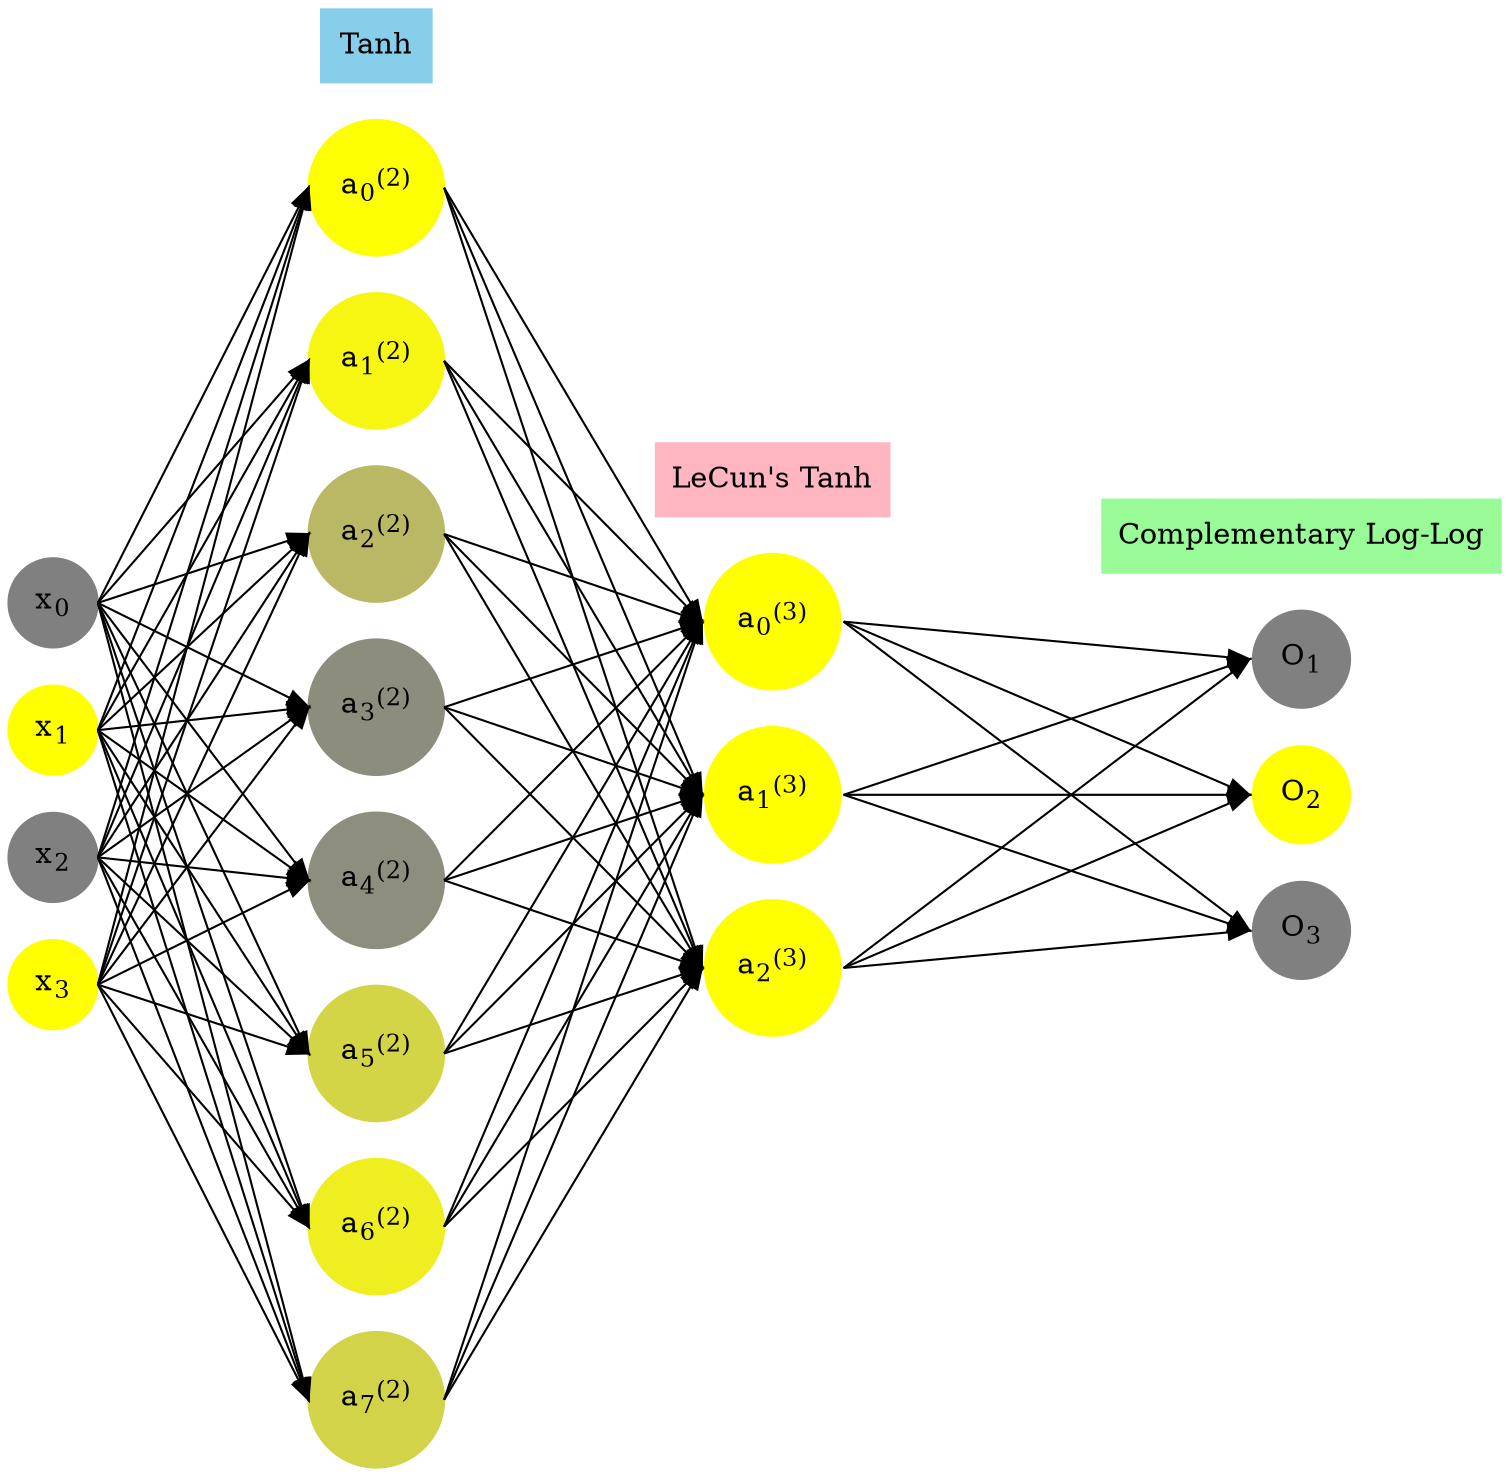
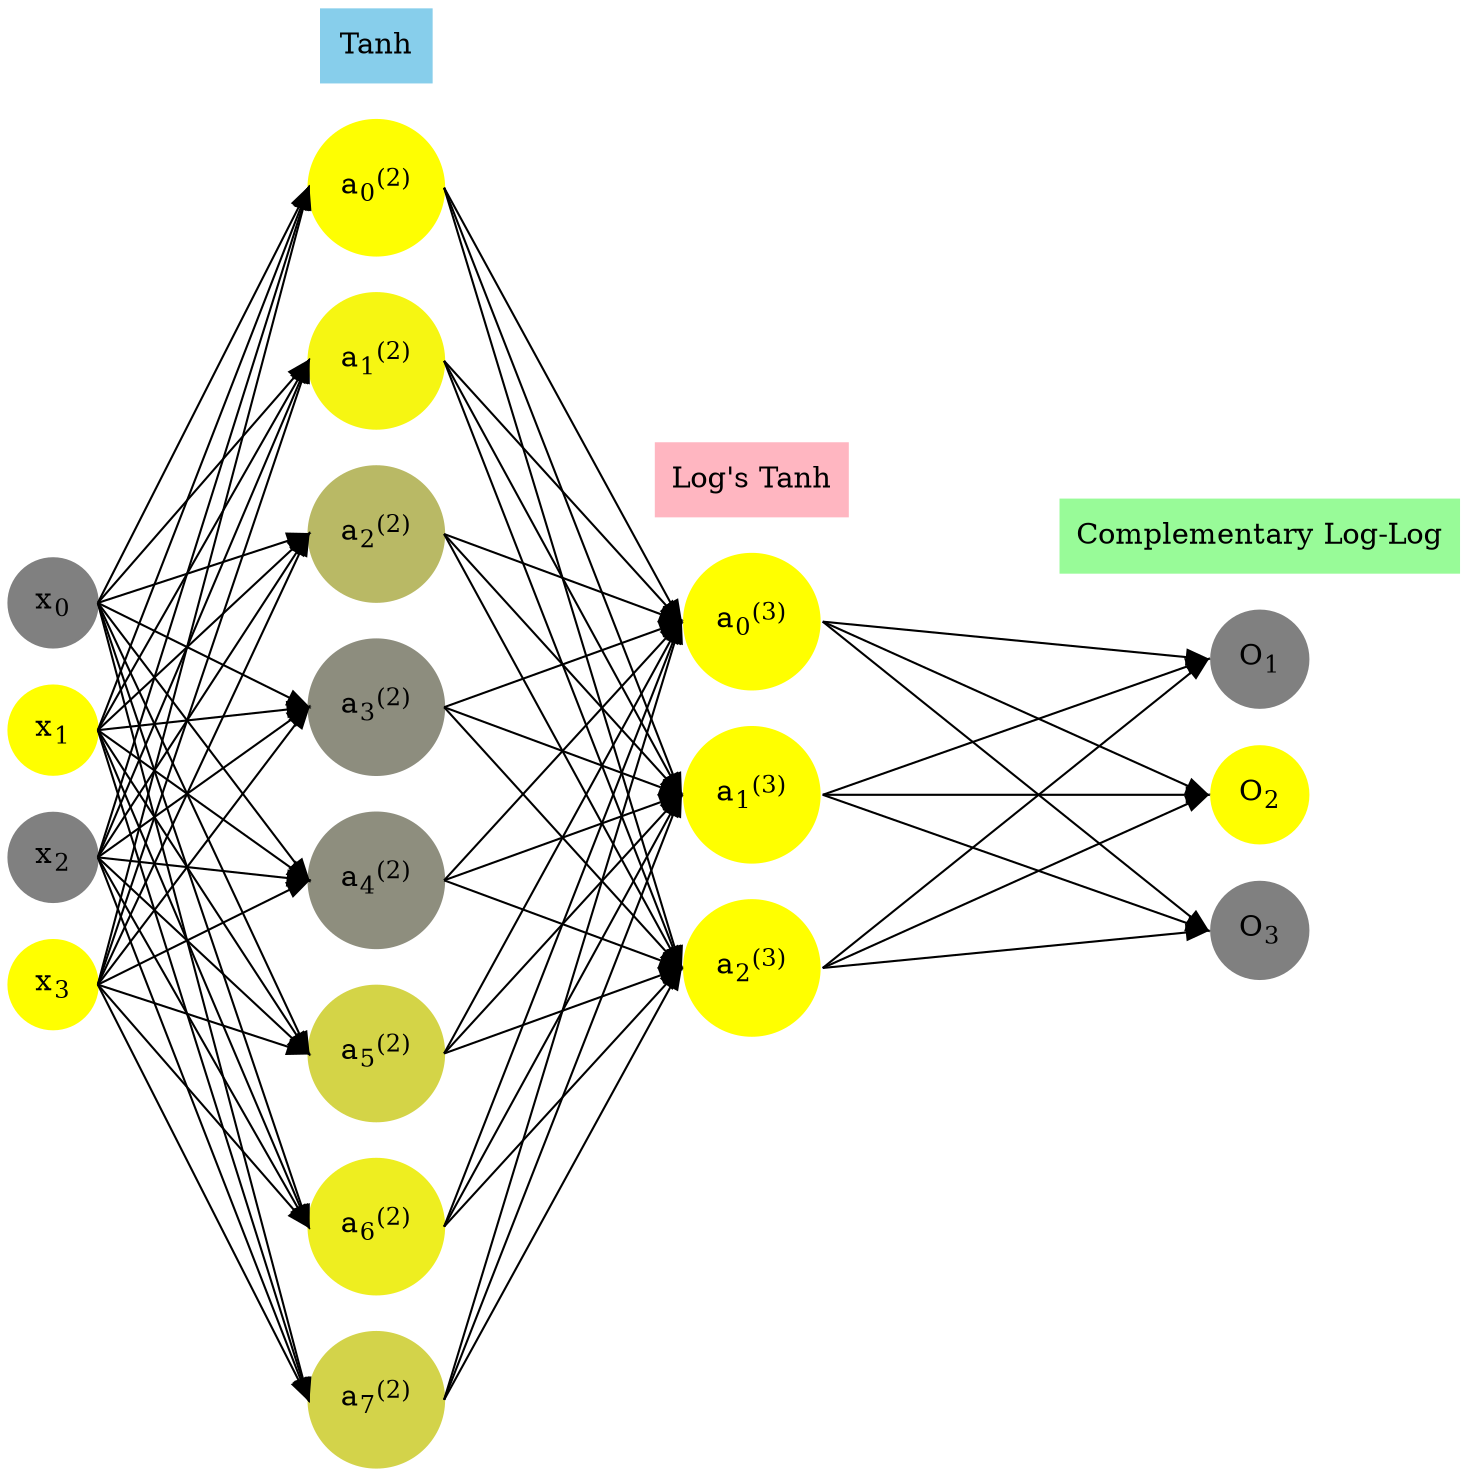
(773, 480) -> (752, 480)
